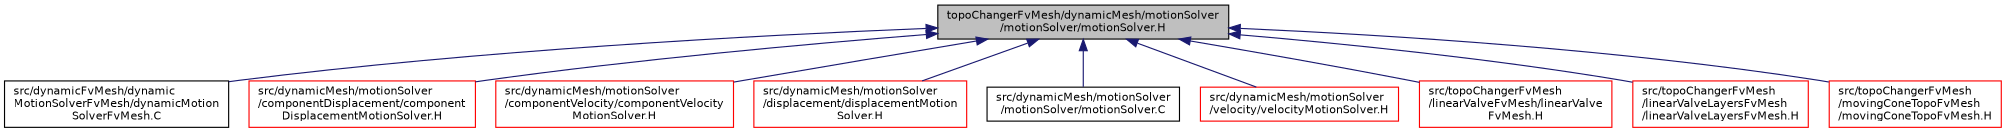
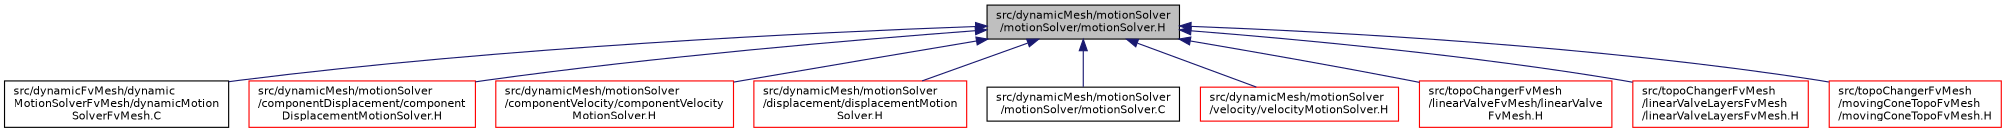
(1083, 22) -> (1083, 22)
